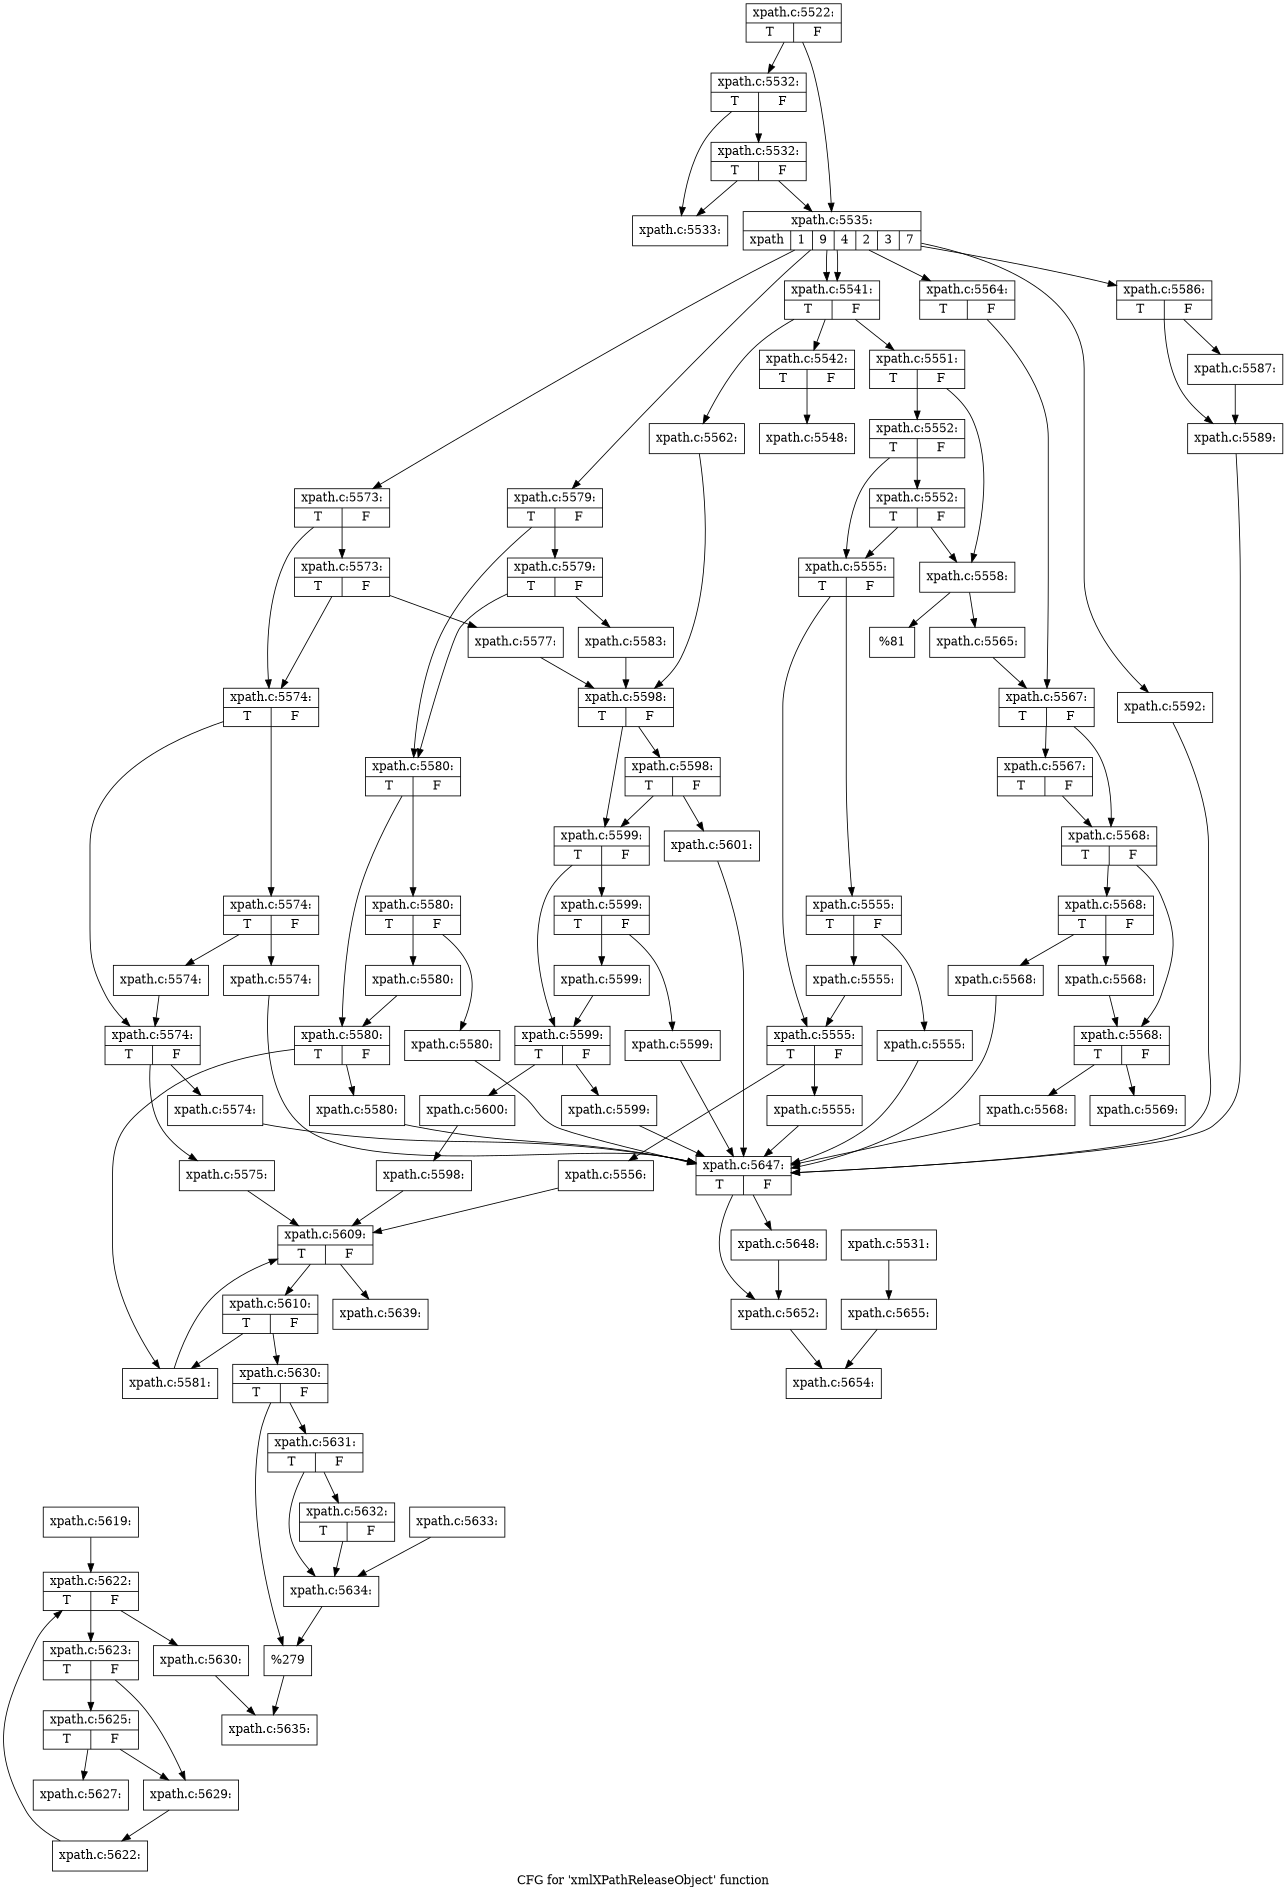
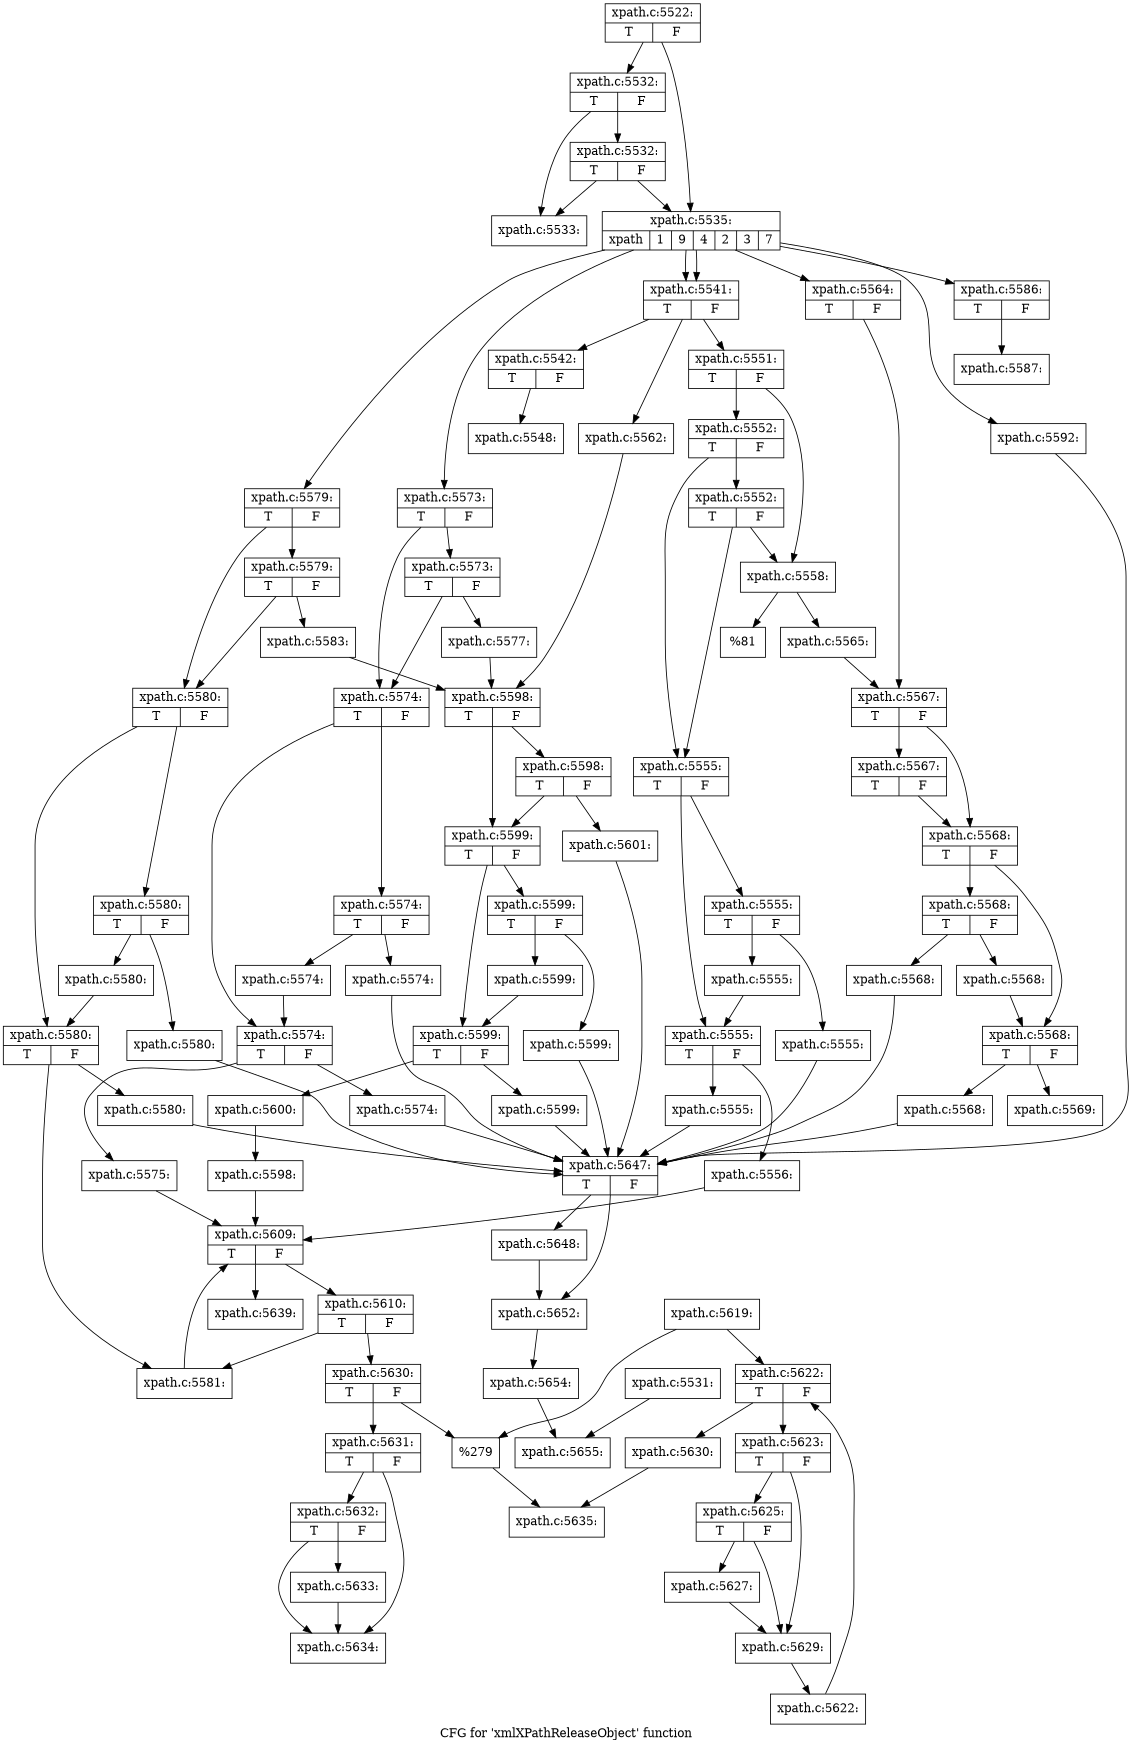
(1235, 439) -> none
(864, 1346) -> (545, 1414)
none -> (338, 1552)
none -> (744, 1615)
(312, 1622) -> (598, 1391)
